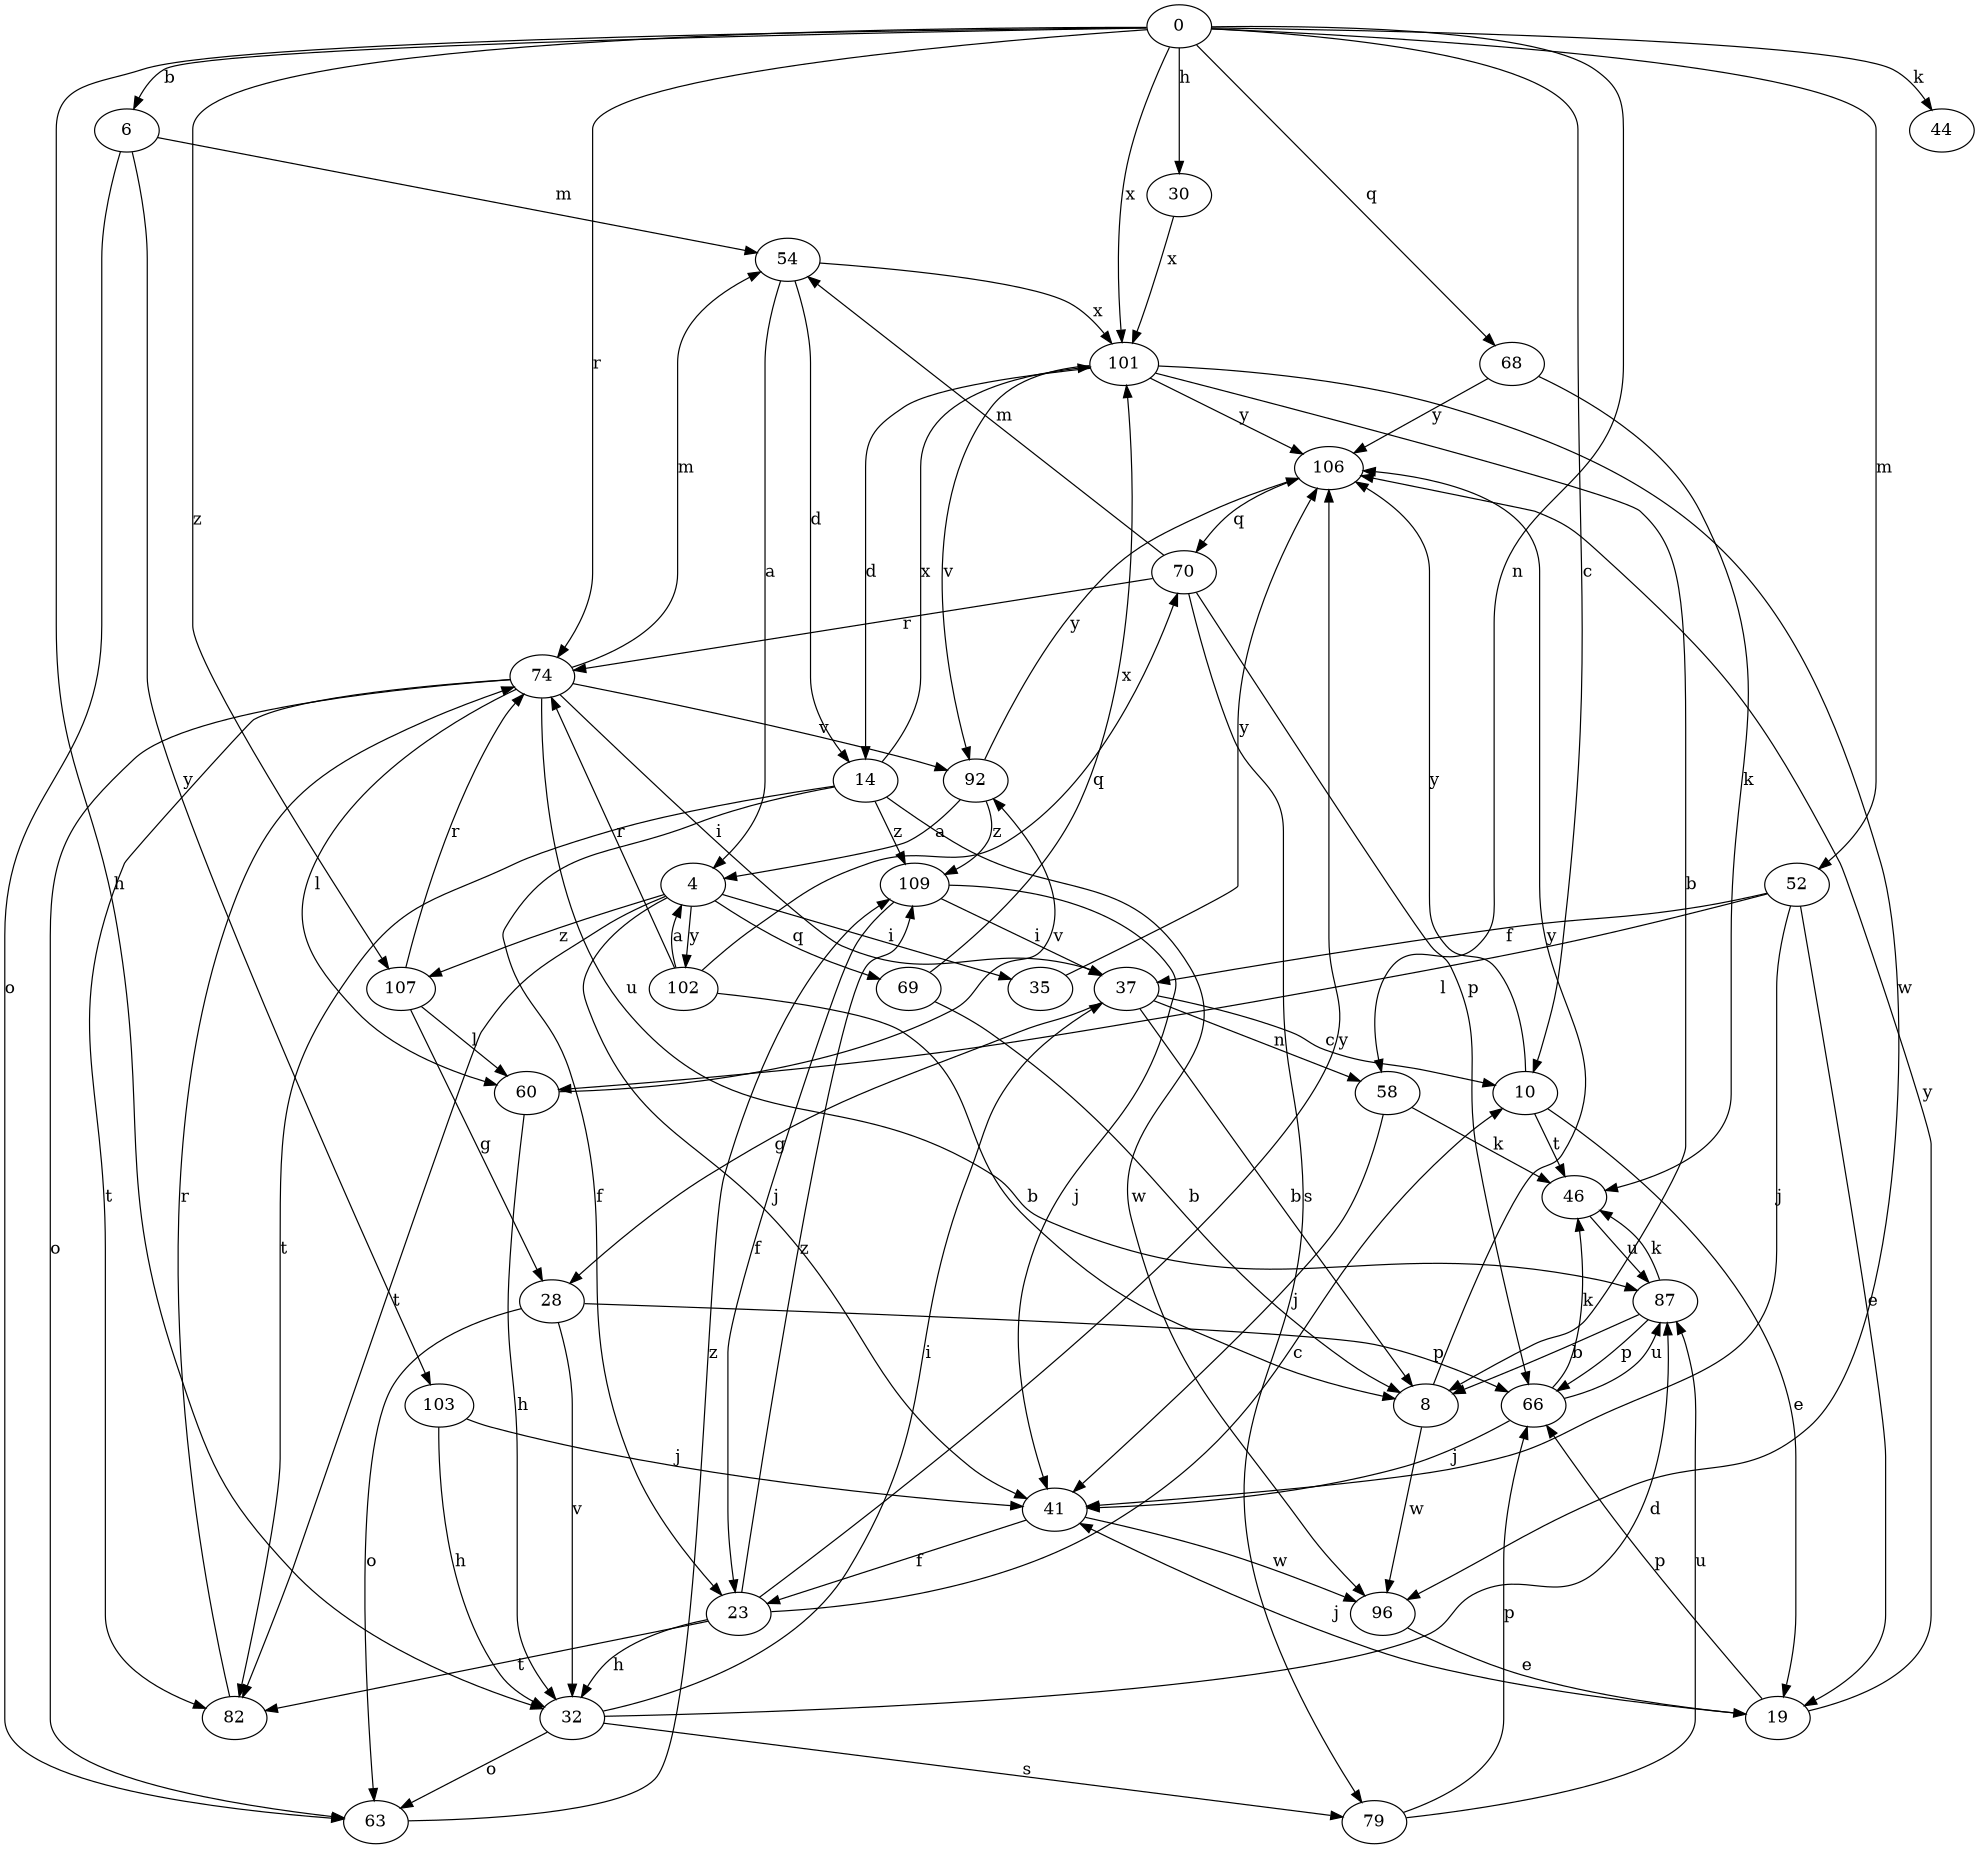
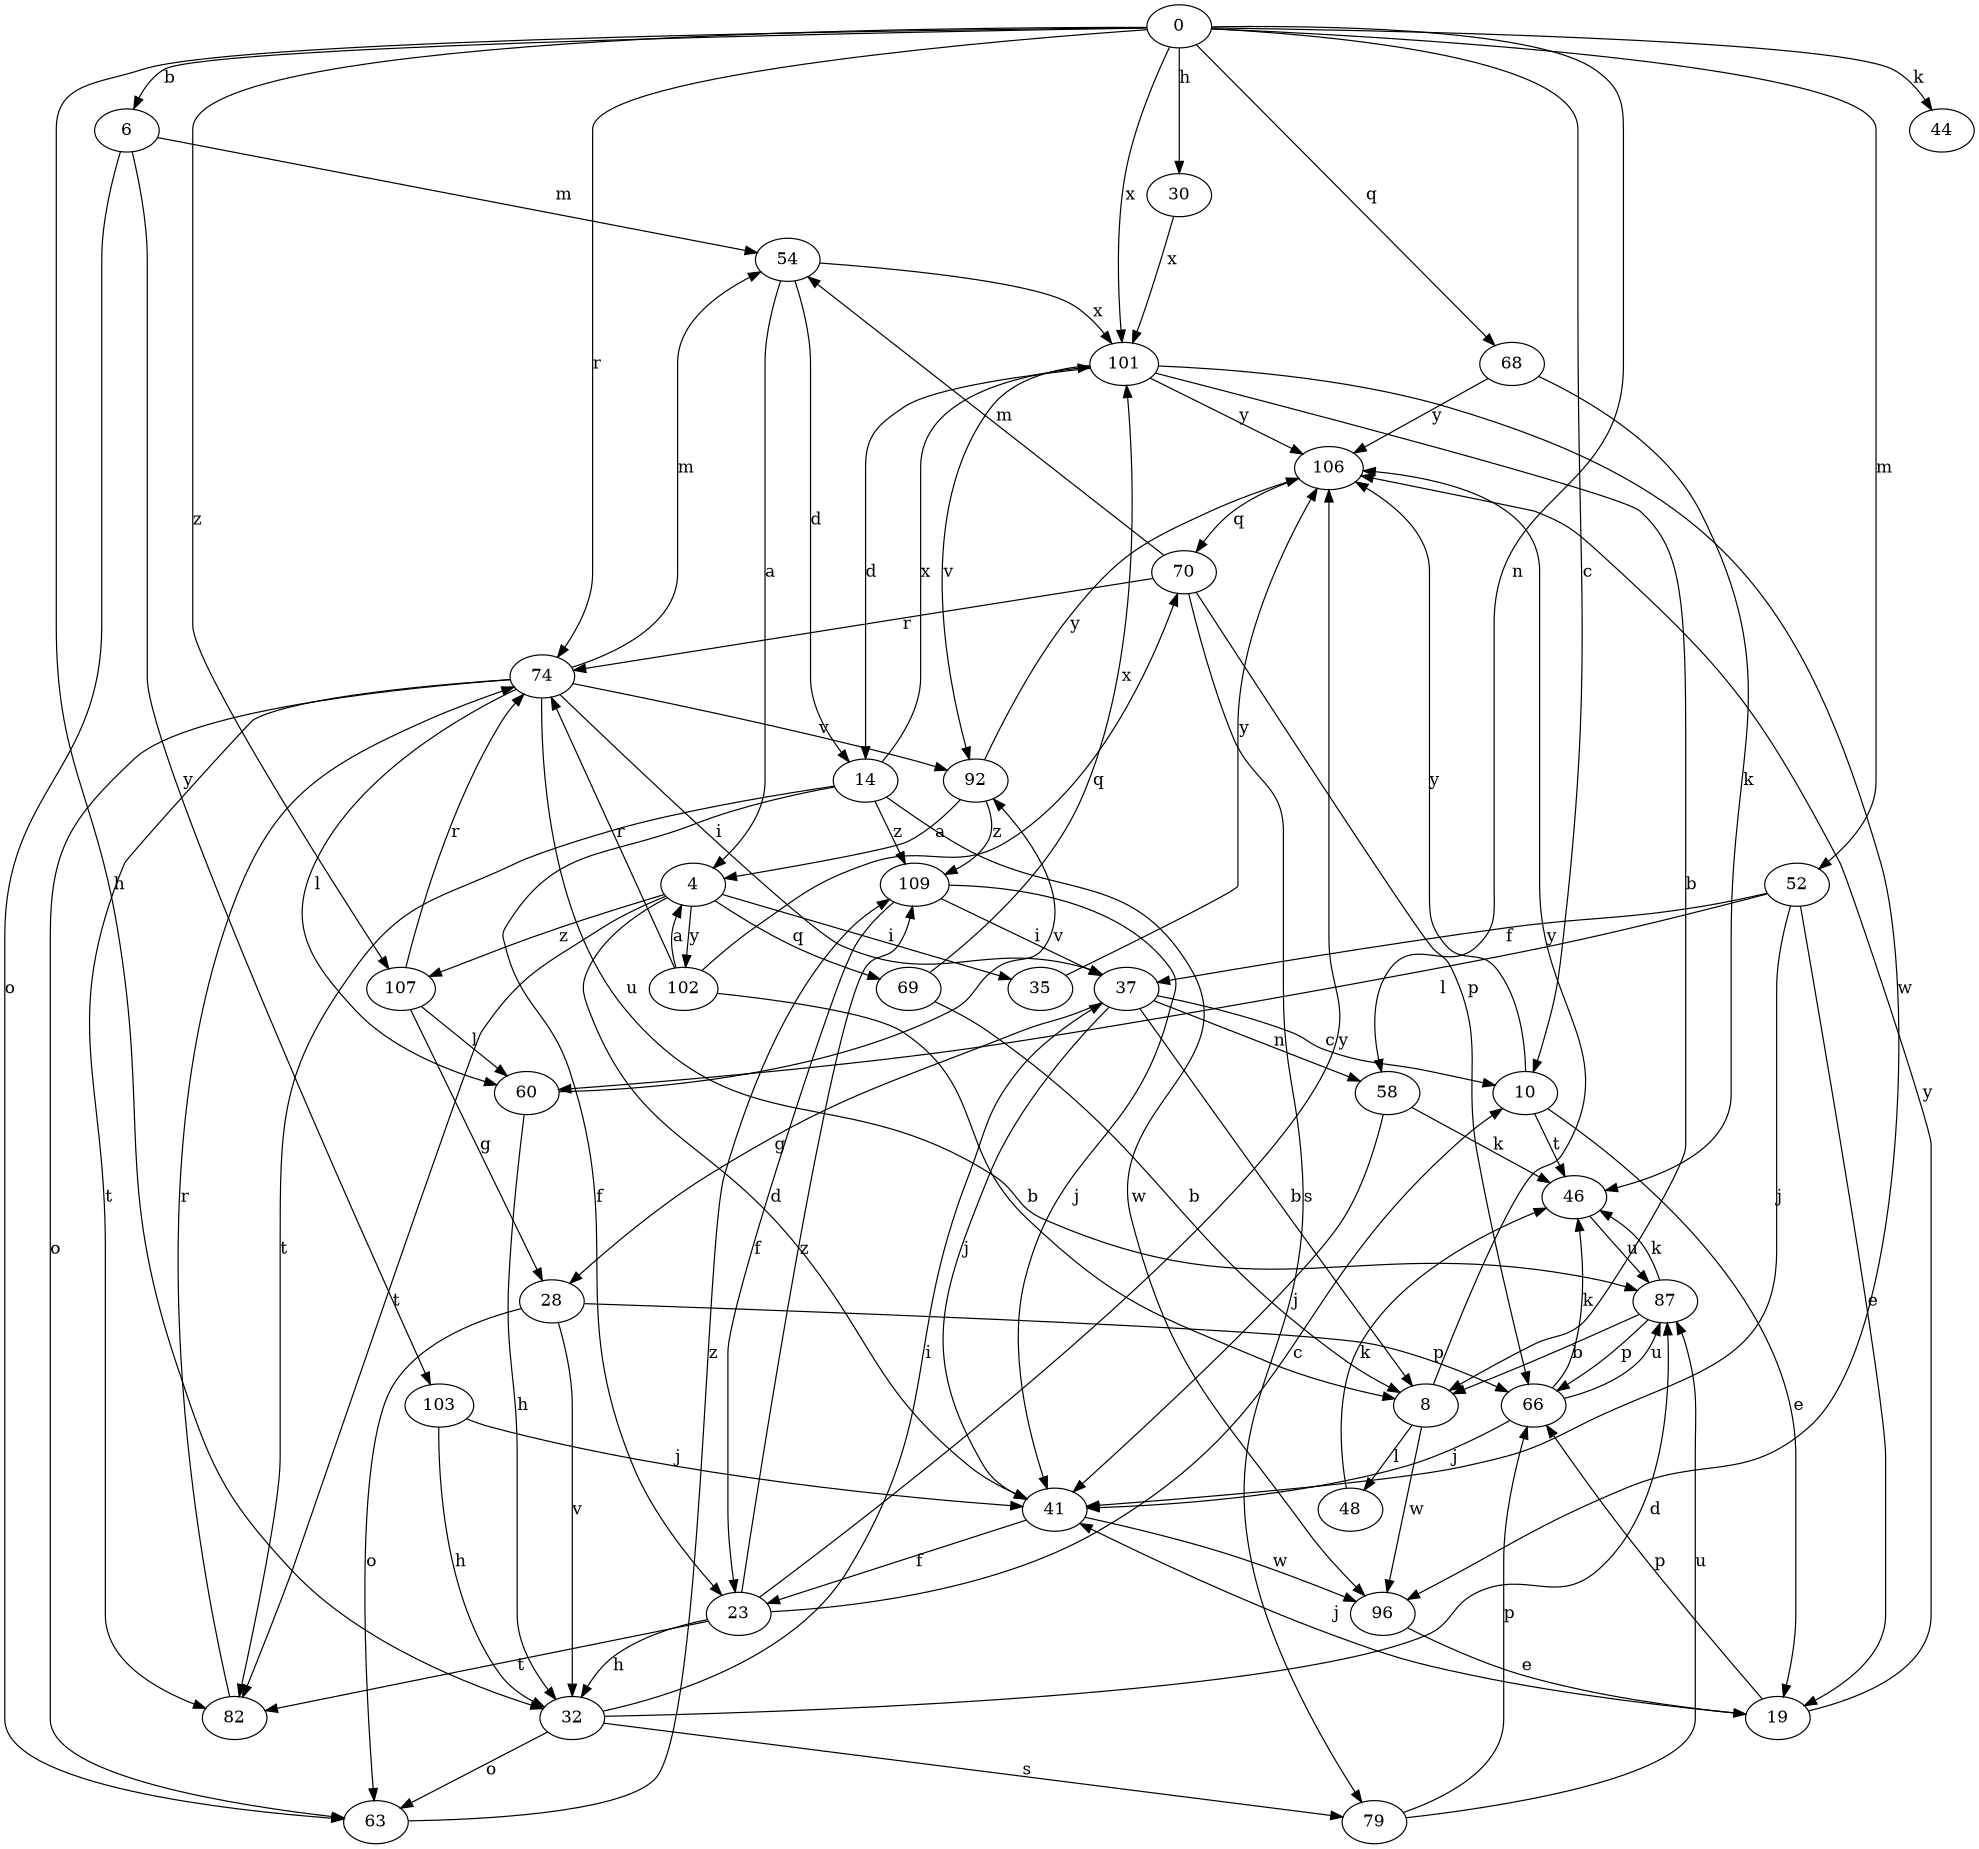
(776, 1197) -> (776, 1197)
none -> (964, 1241)
none -> (1350, 1510)
